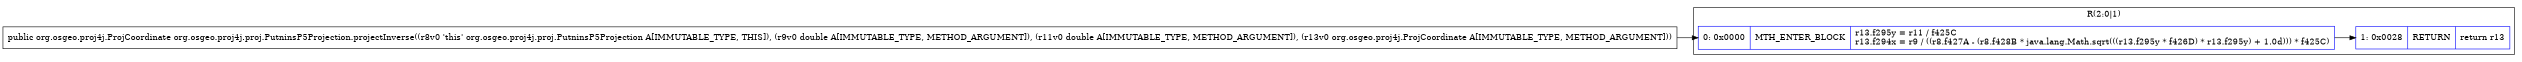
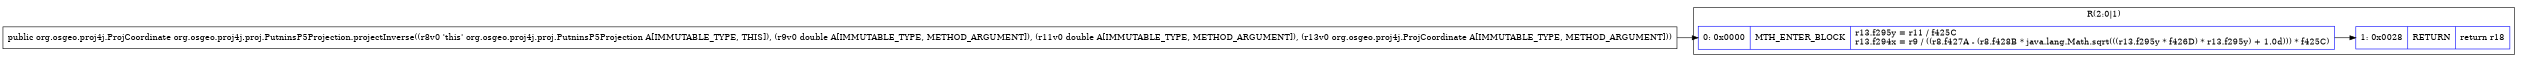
(2483, 37) -> (2483, 37)
